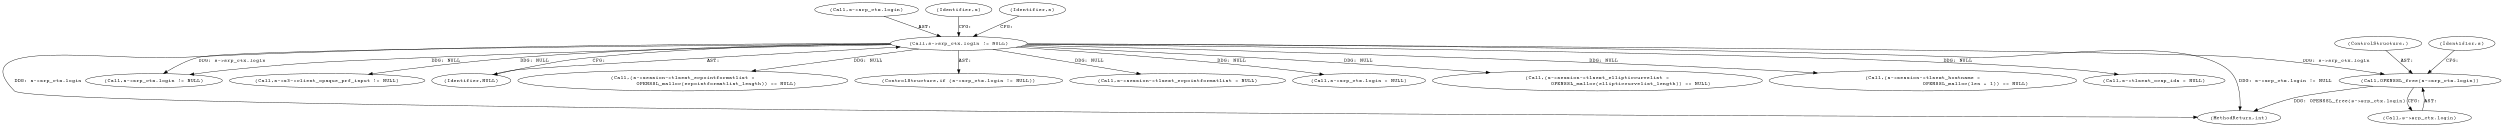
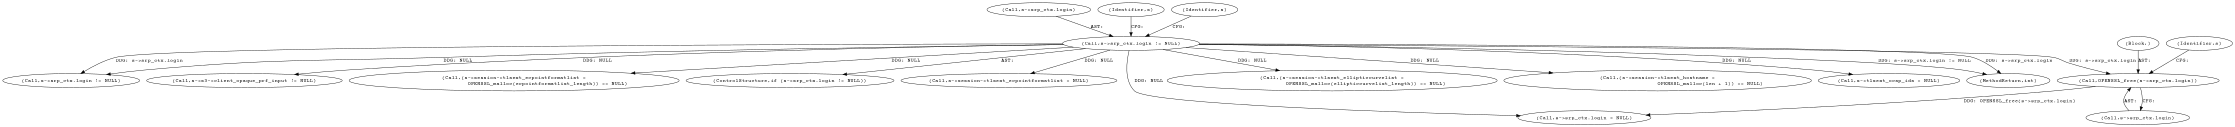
(2378, 43) -> (2138, 43)
(471, 81) -> none
(2314, 94) -> (1873, 104)
